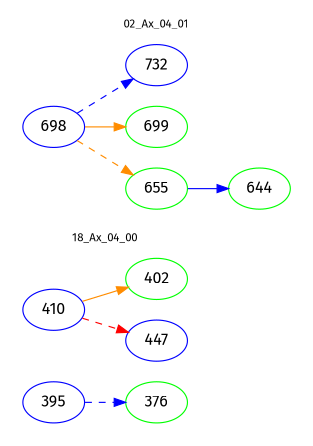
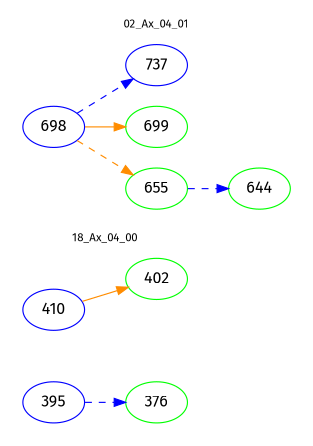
(157, 65) -> (157, 65)
(202, 189) -> (202, 189)
(157, 341) -> none
